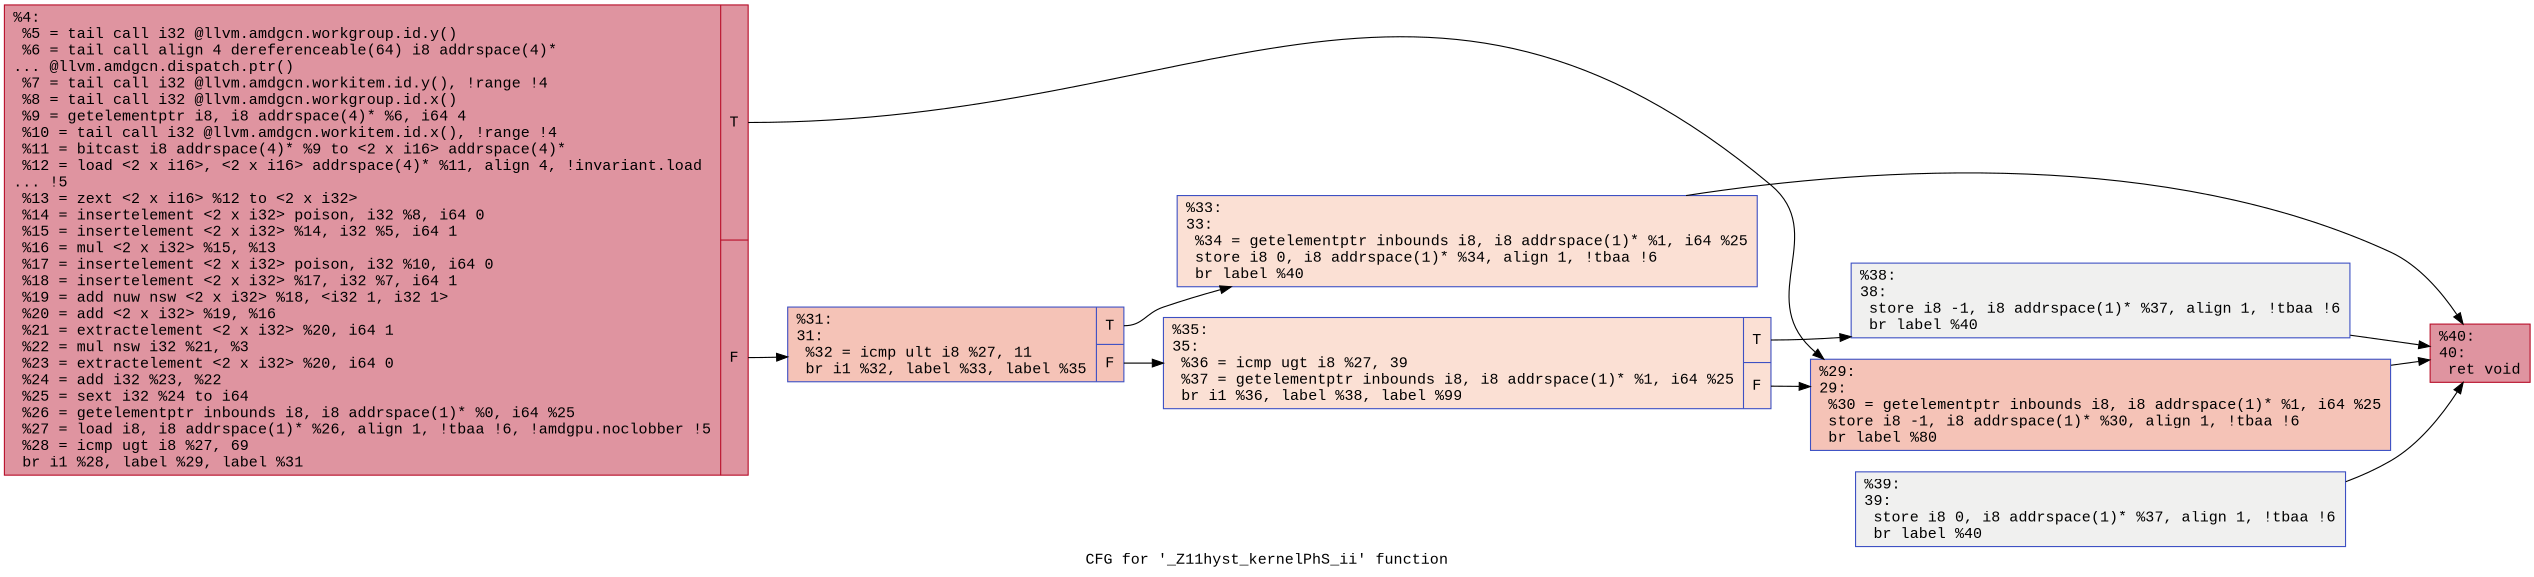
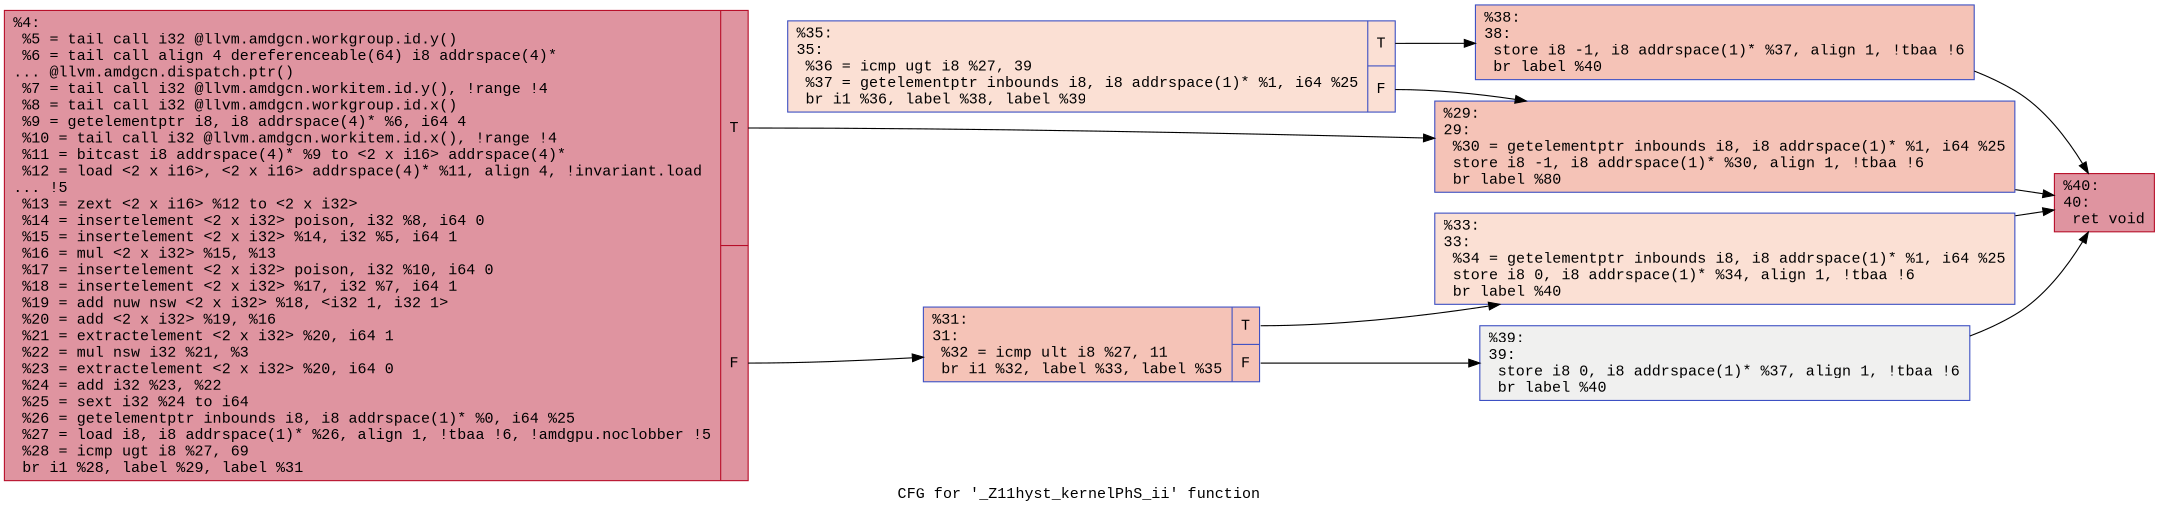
(2101, 300) -> (1725, 42)
(1138, 363) -> (1365, 363)
(1318, 395) -> (942, 99)
